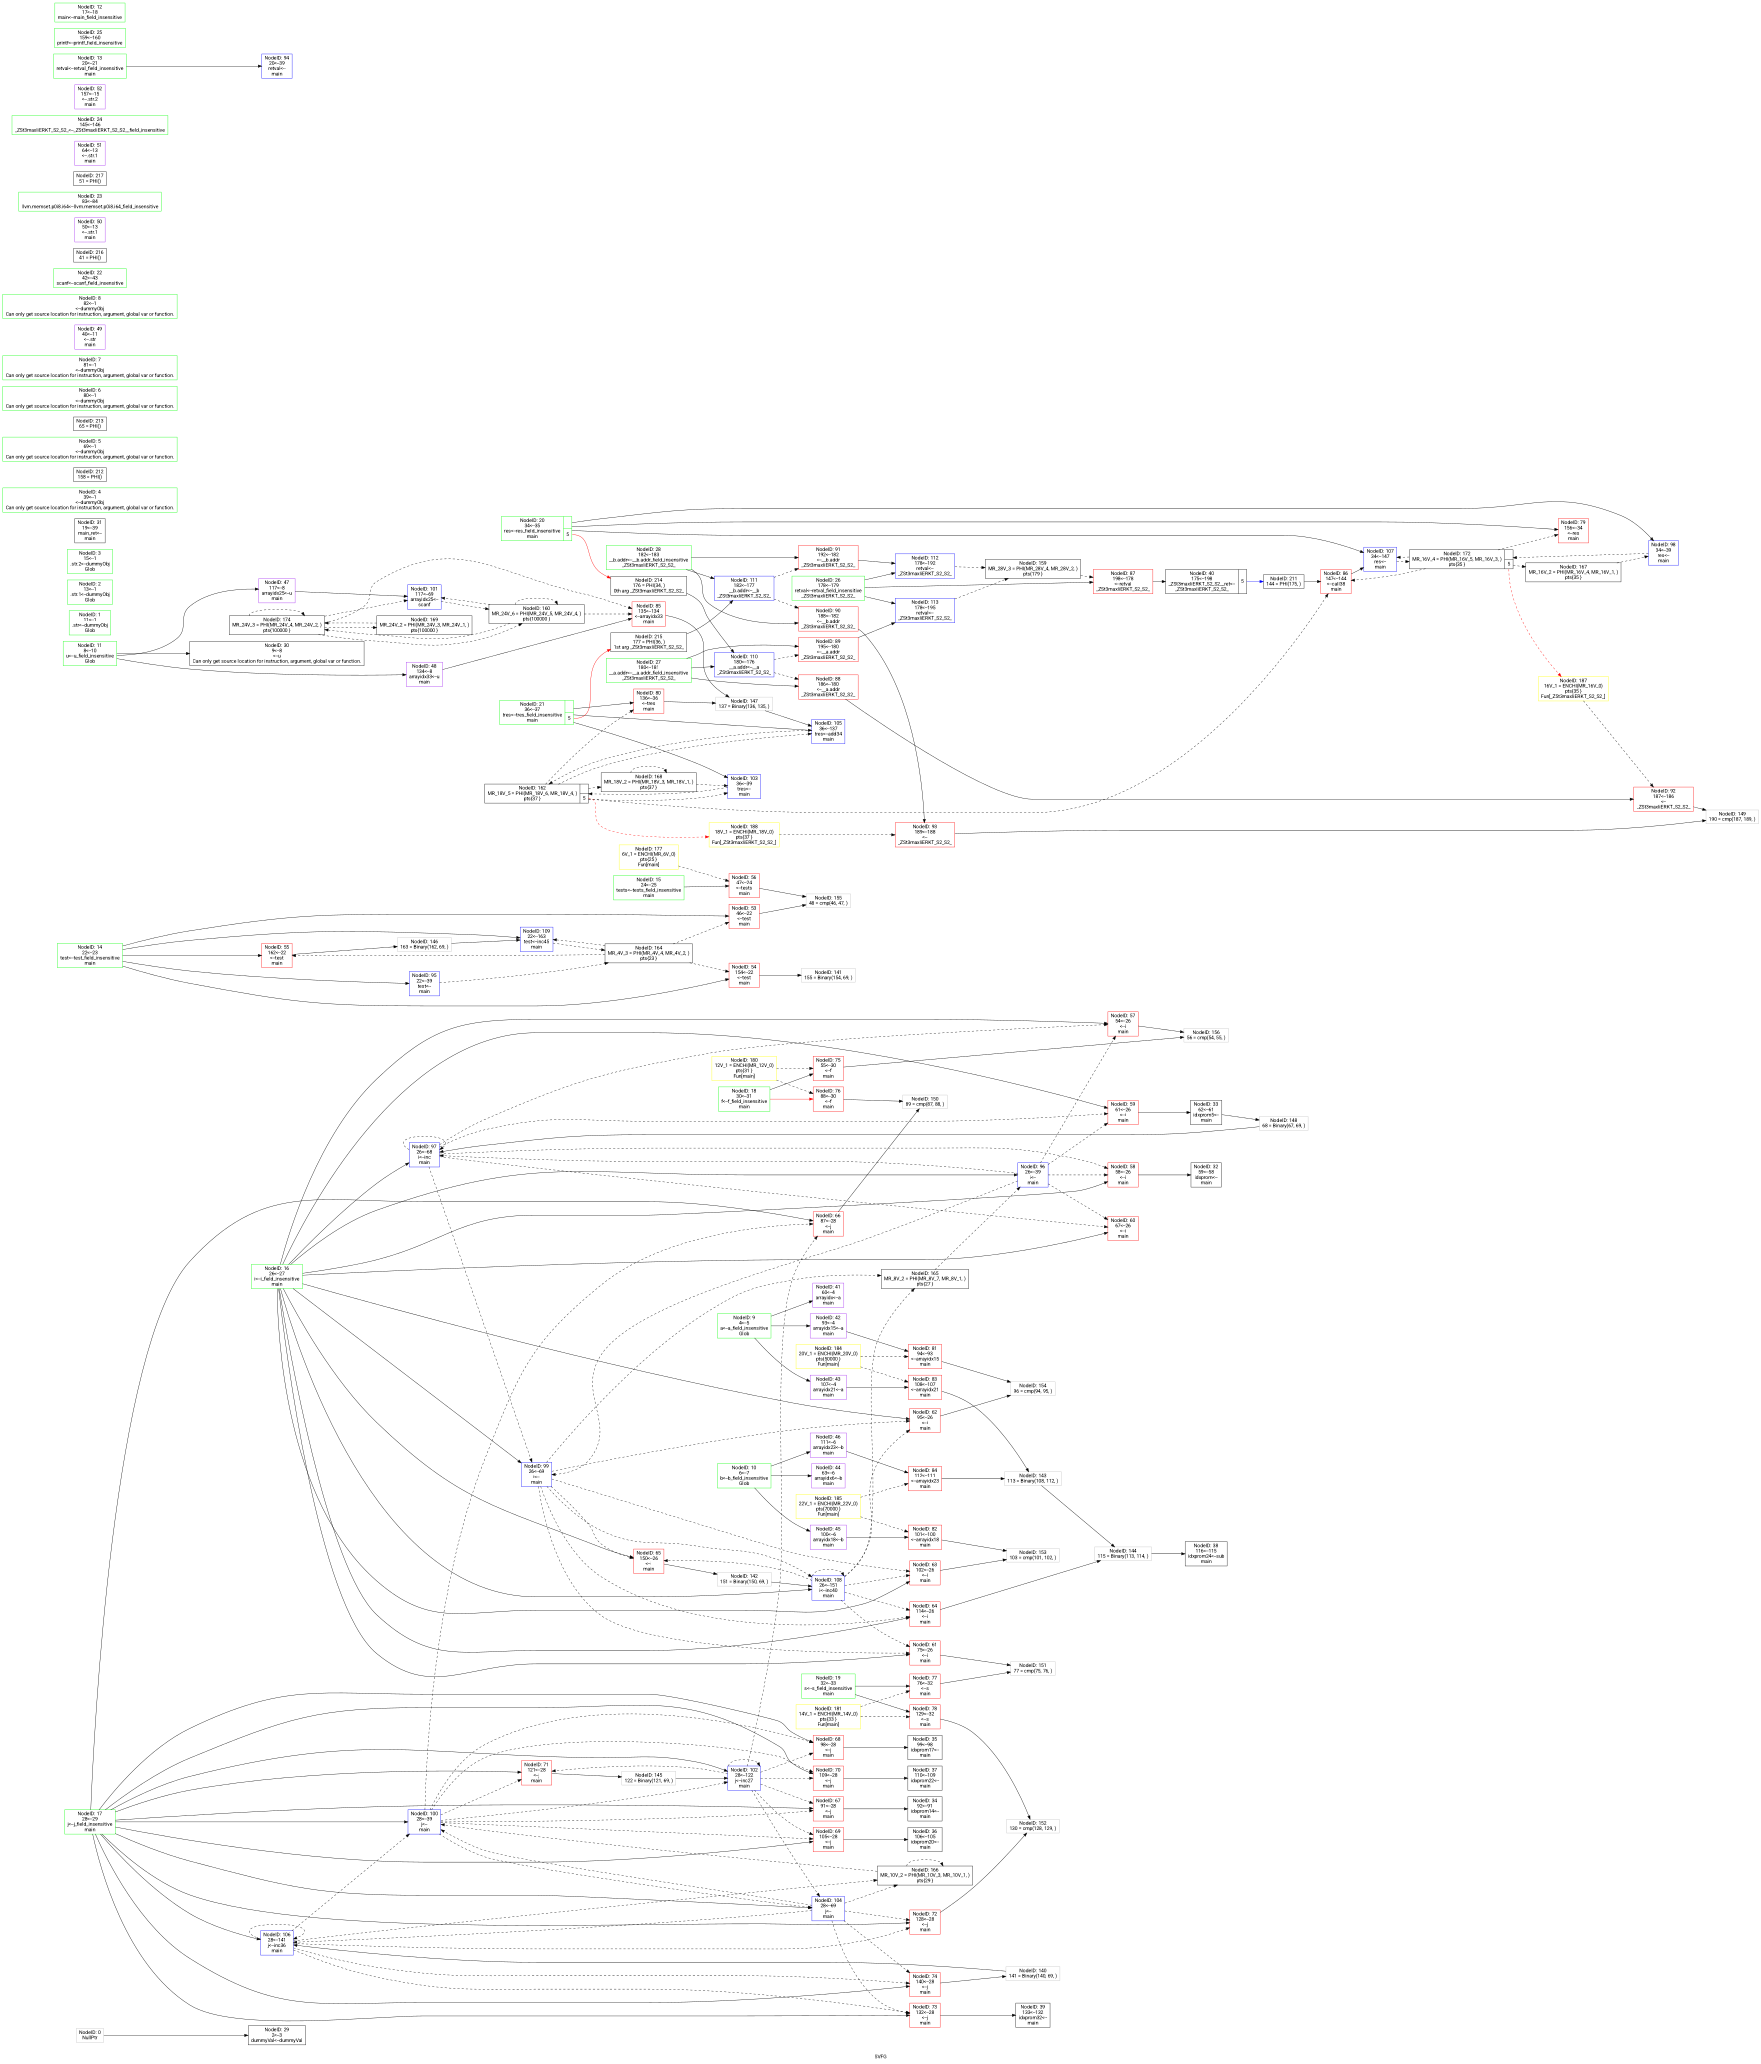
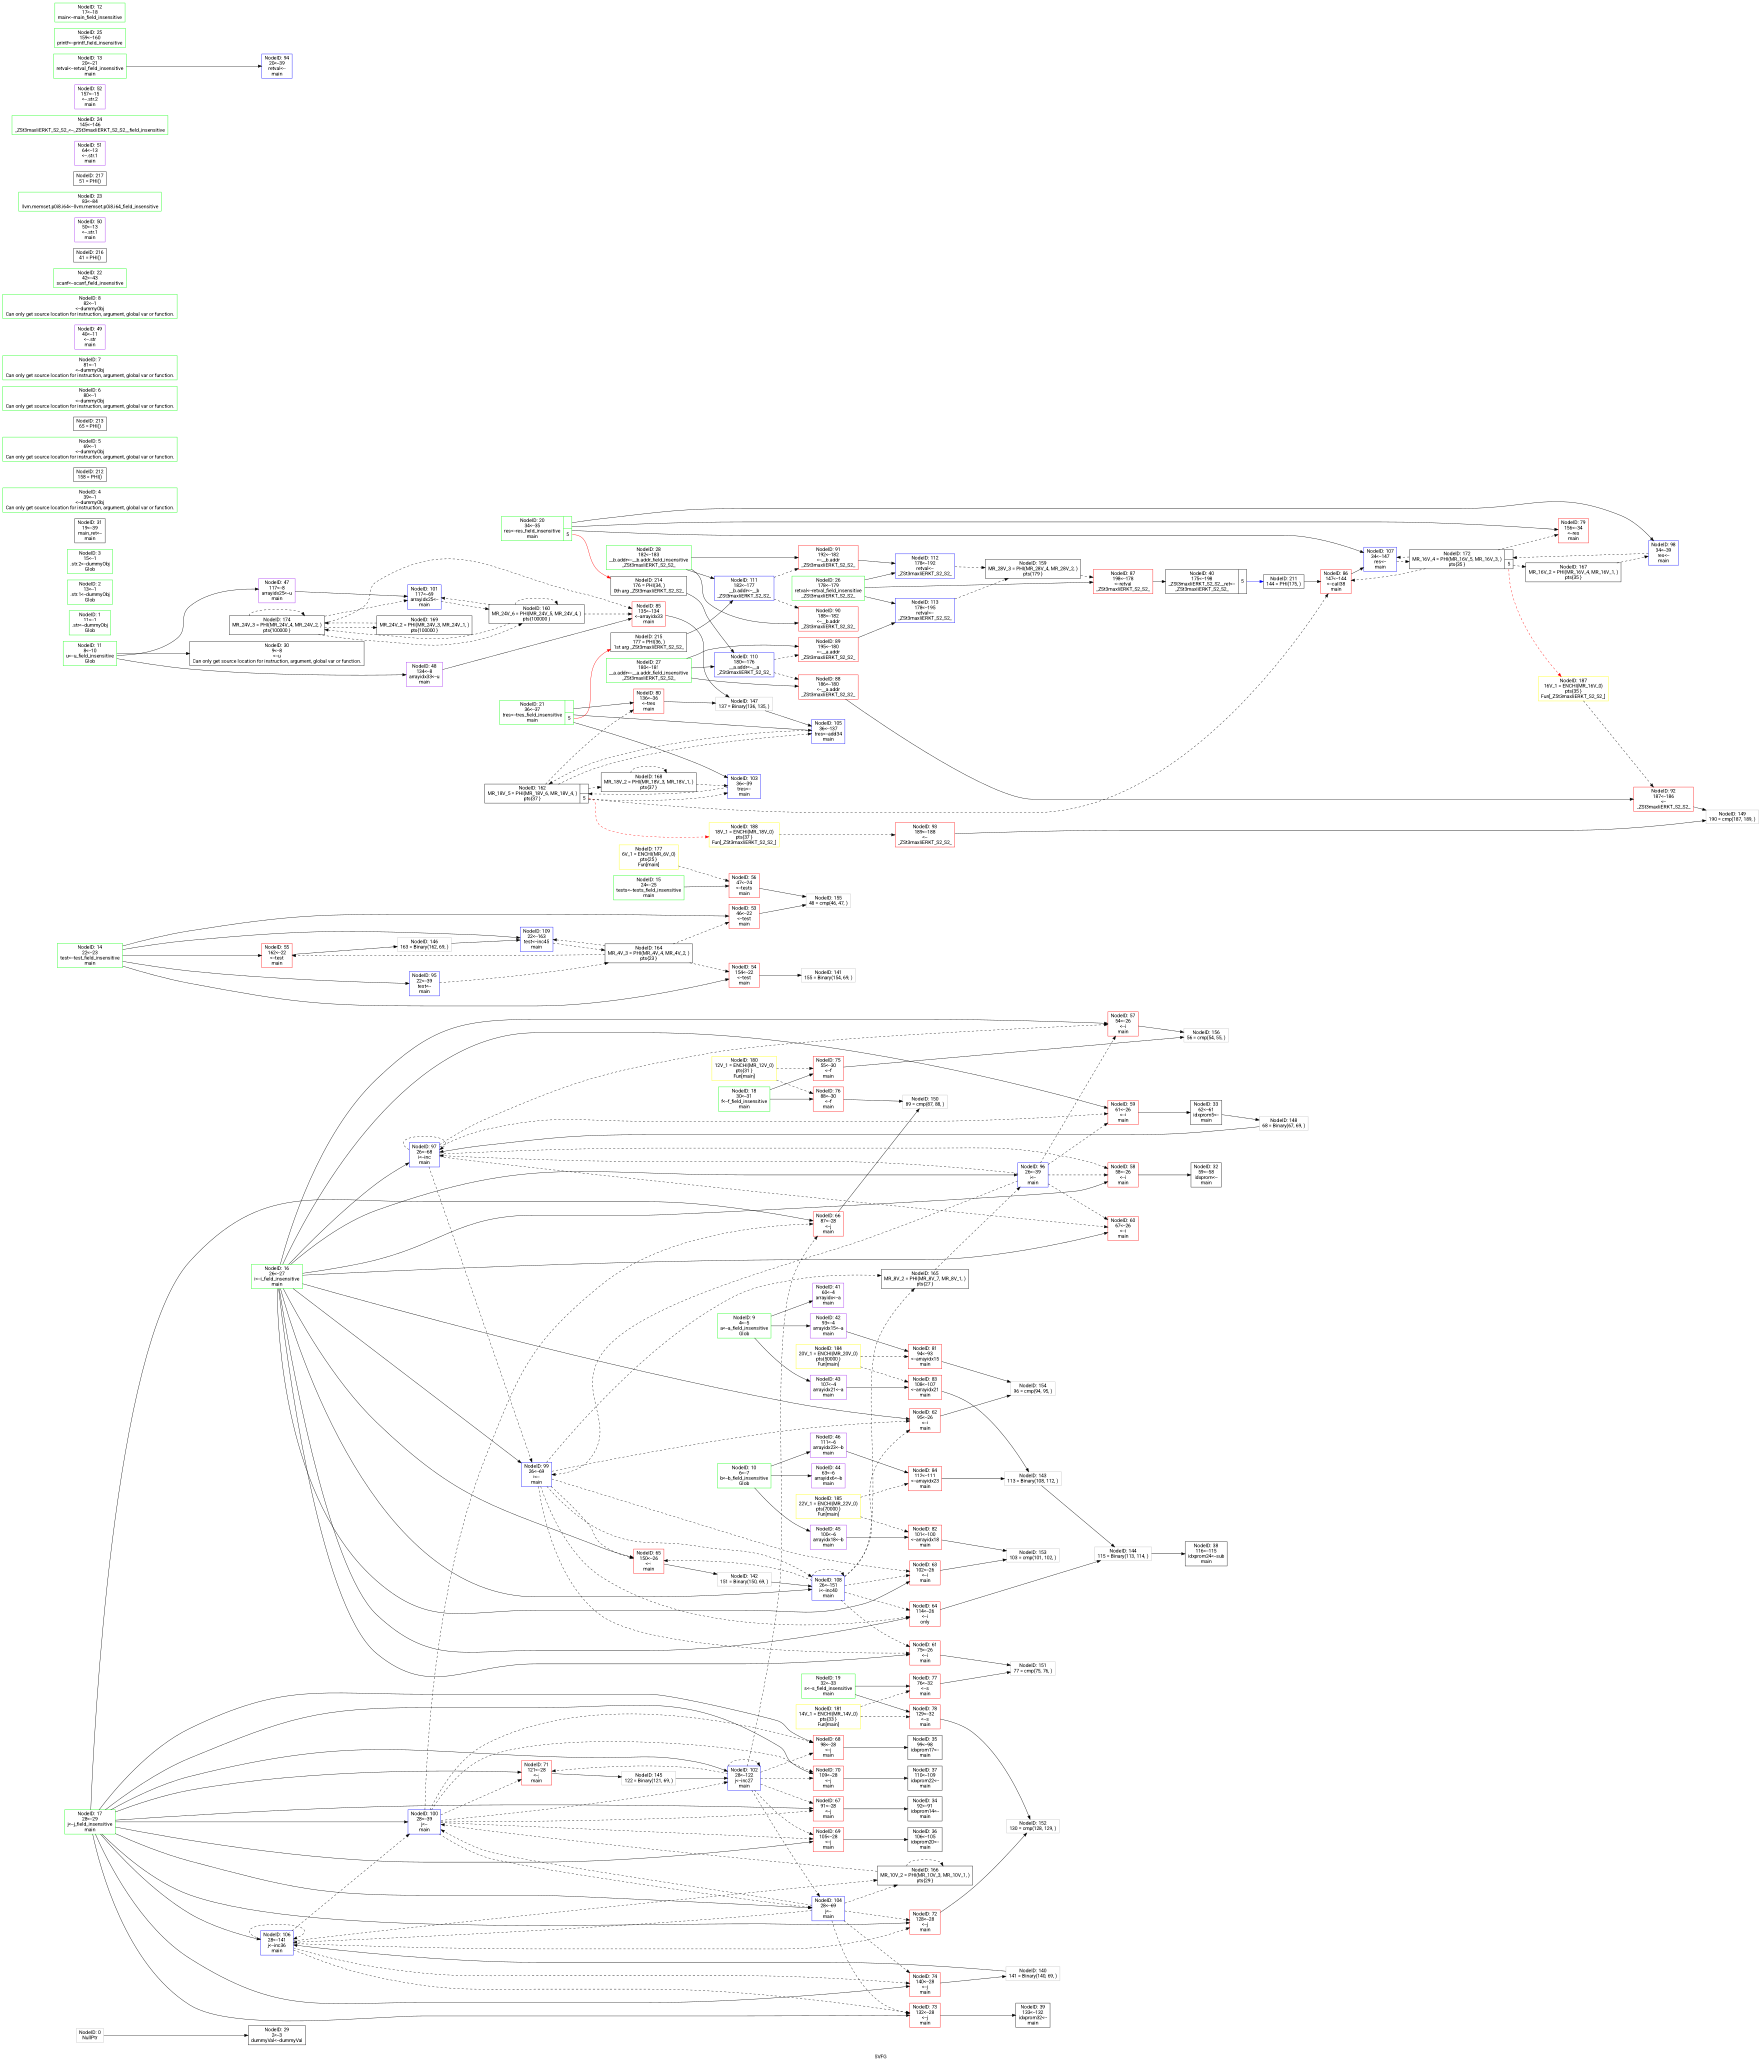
(424, 605) -> (424, 605)
(908, 718) -> none
(790, 1099) -> (790, 1099)
(925, 1622) -> (925, 1622)
